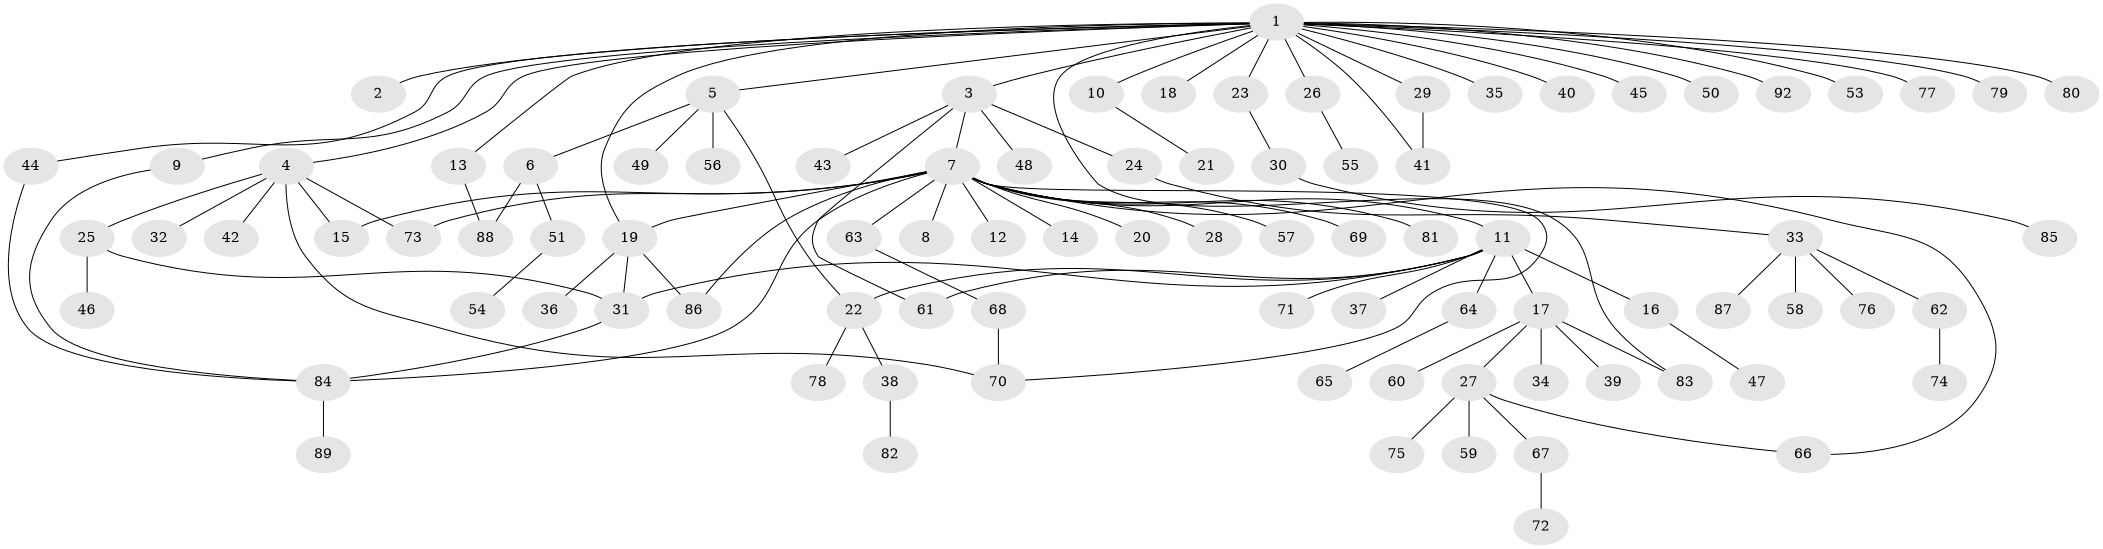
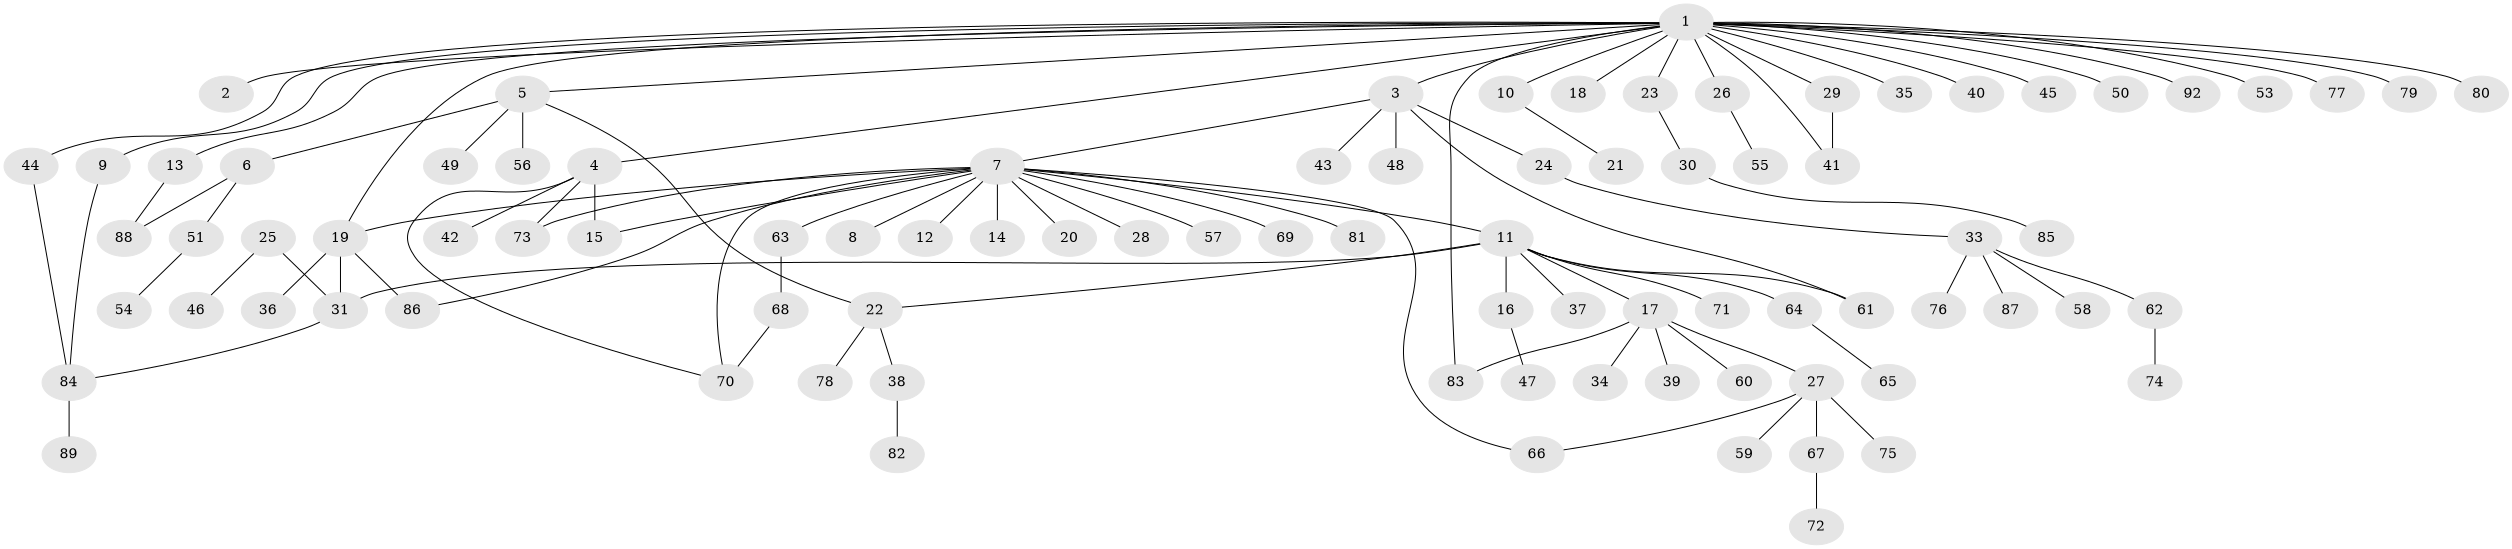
(184, 198) -> none
(159, 238) -> none
(671, 347) -> none
